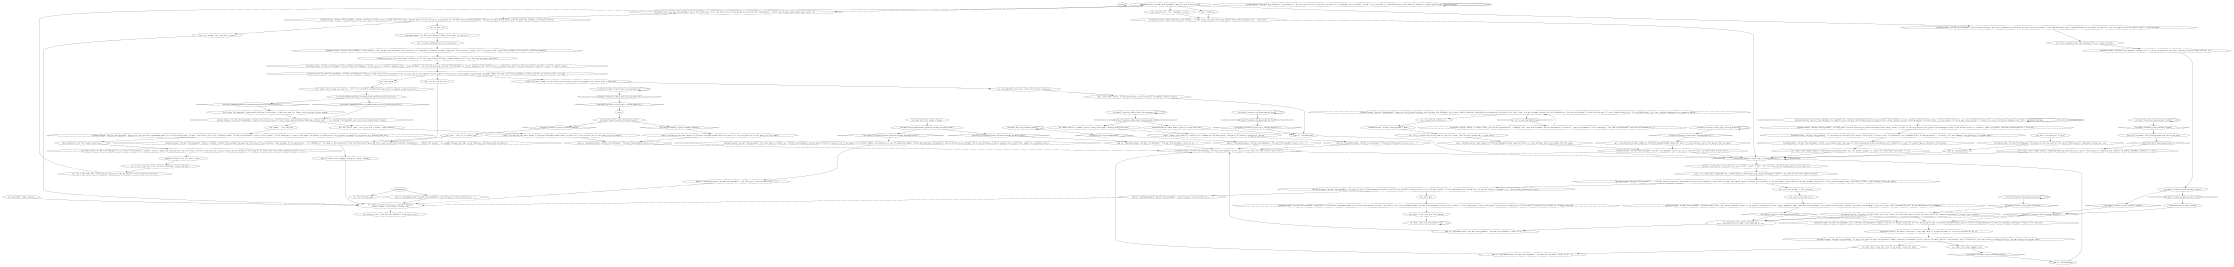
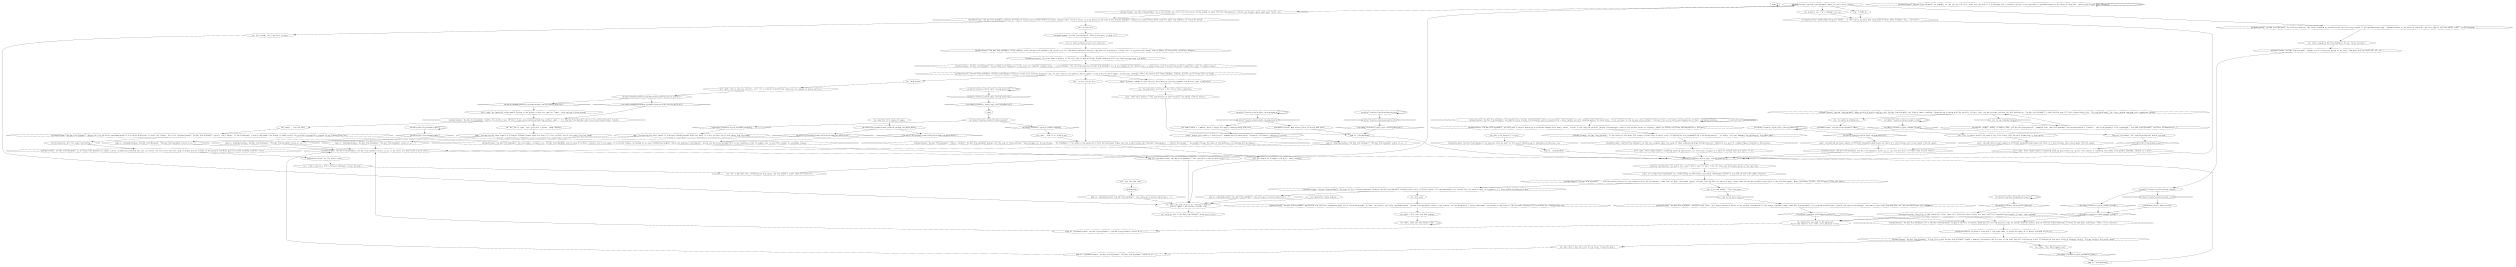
(383, 193) -> (1131, 185)
(1801, 197) -> (1730, 197)
